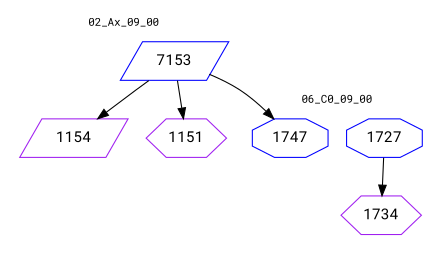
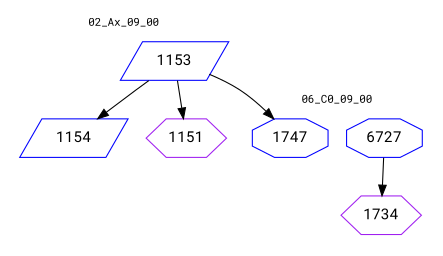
(175, 61) -> (175, 61)
(74, 138) -> (74, 138)
(384, 138) -> (384, 138)
